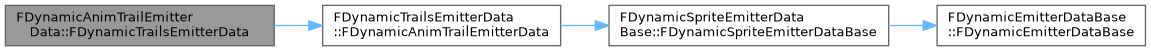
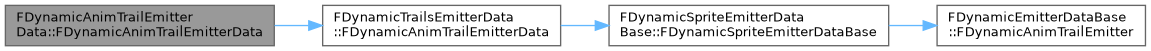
(140, 26) -> (140, 26)
(1041, 26) -> (1041, 26)
